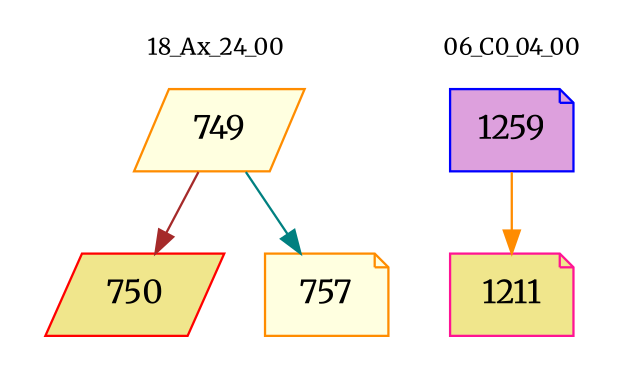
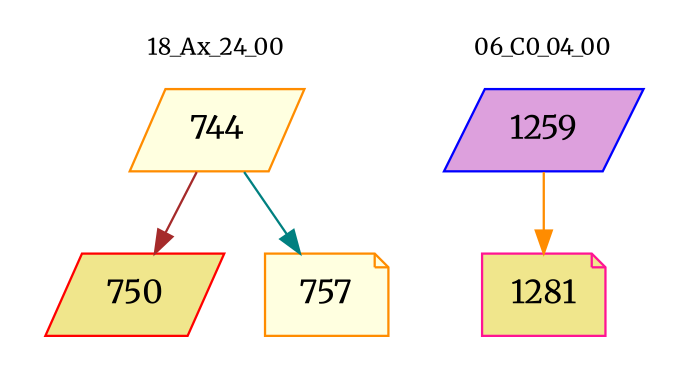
(219, 130) -> (217, 130)
(512, 130) -> (544, 130)
(512, 295) -> (544, 295)
